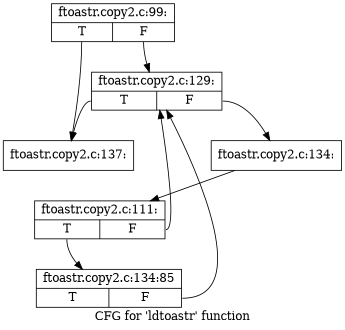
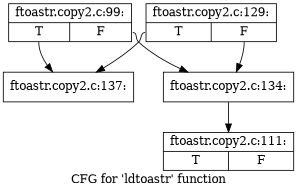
(145, 53) -> (153, 54)
(169, 175) -> none
(109, 288) -> none
